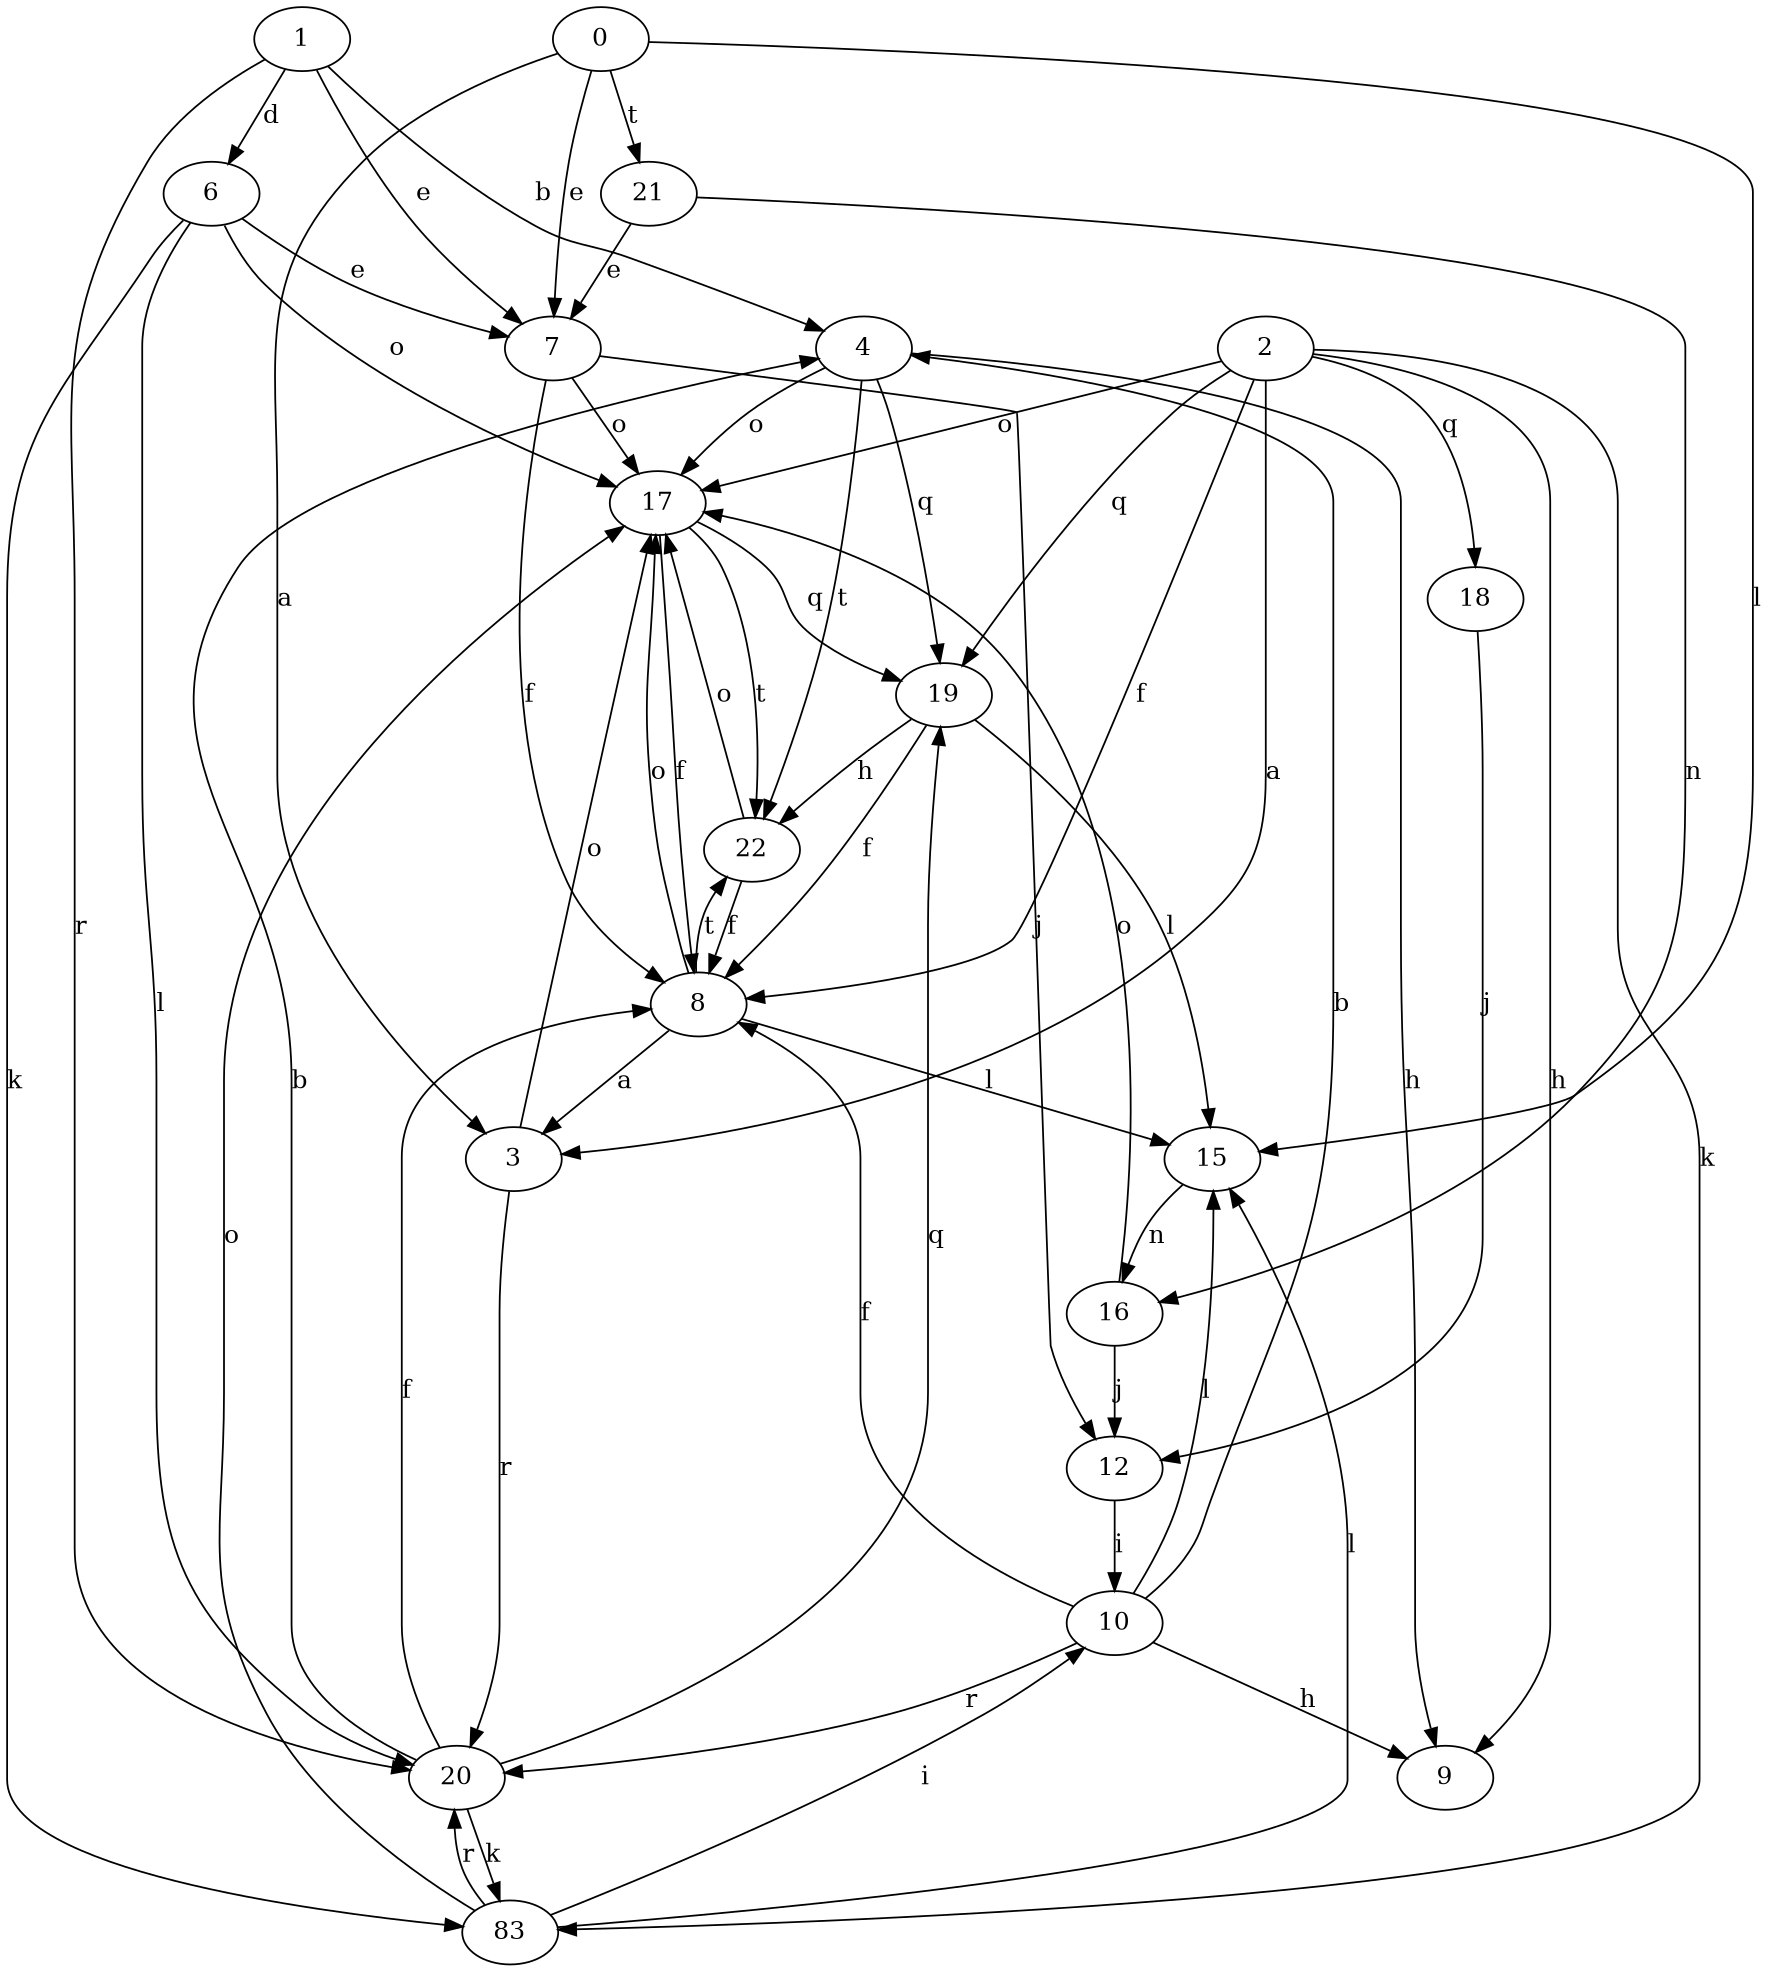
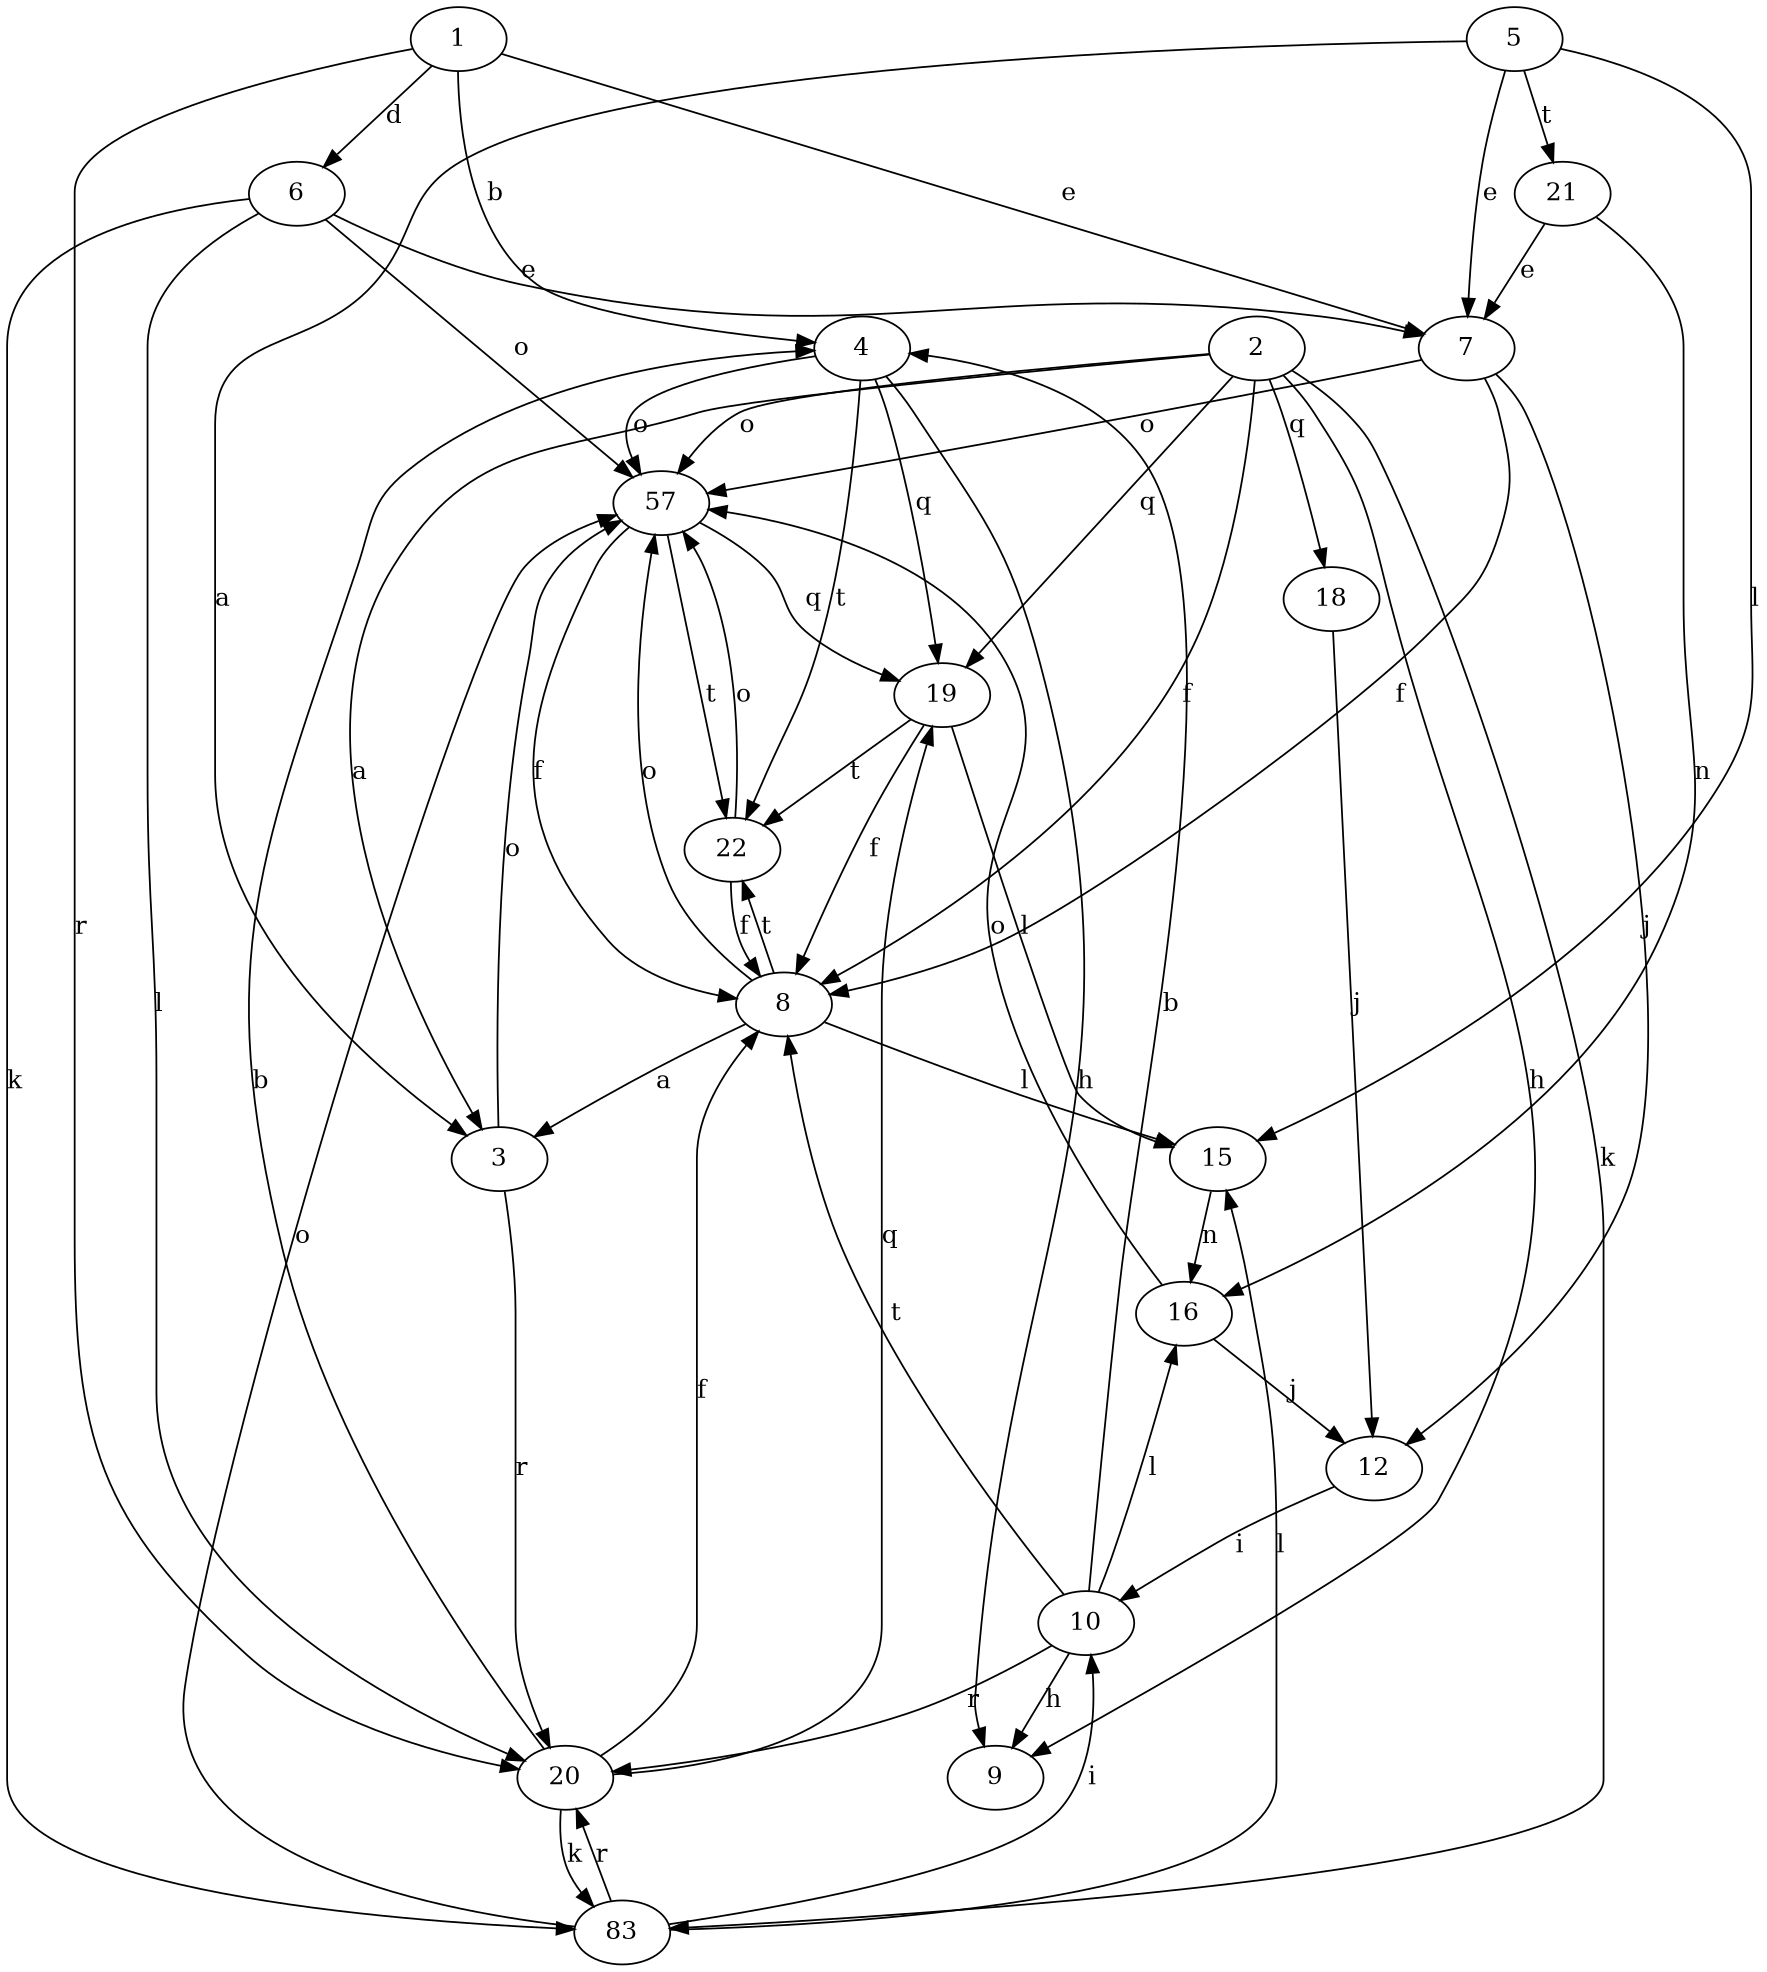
(601, 39) -> (1515, 39)
(658, 503) -> (661, 503)
(866, 772) -> (856, 772)
(866, 1314) -> (897, 1314)
(1199, 1407) -> (1137, 1478)
